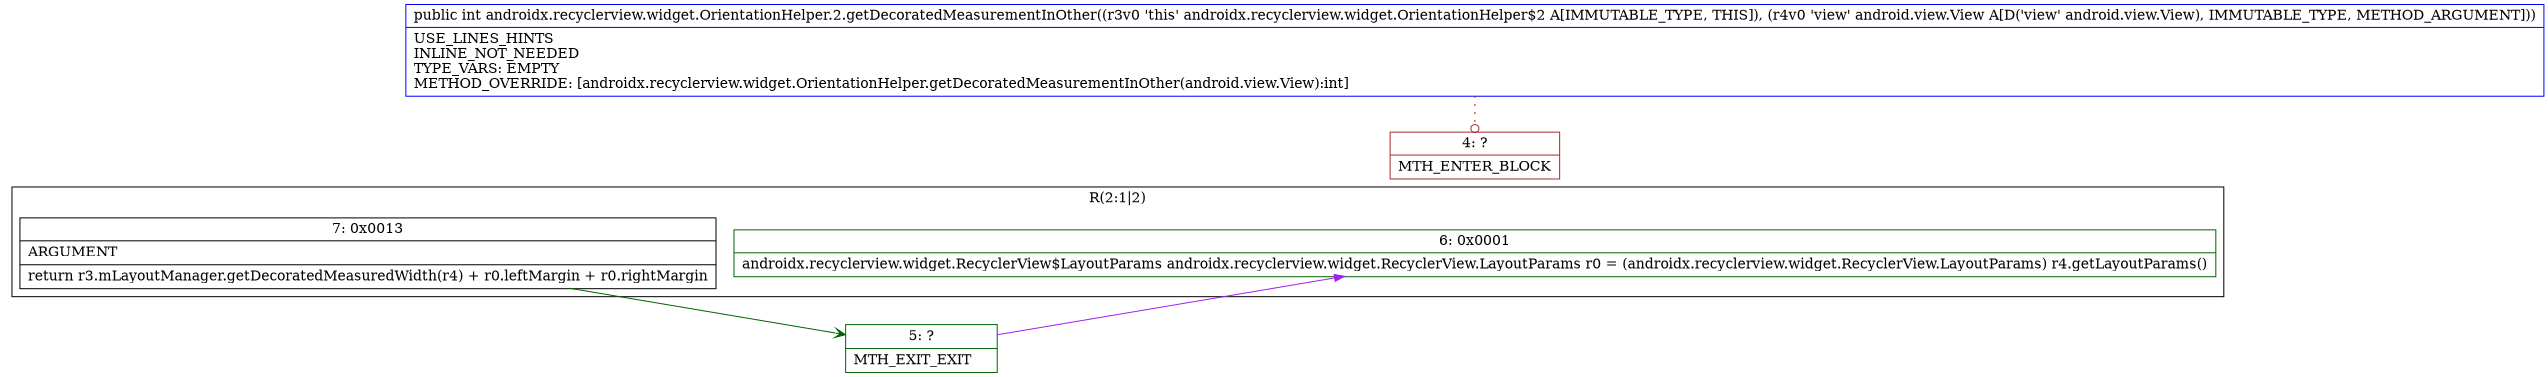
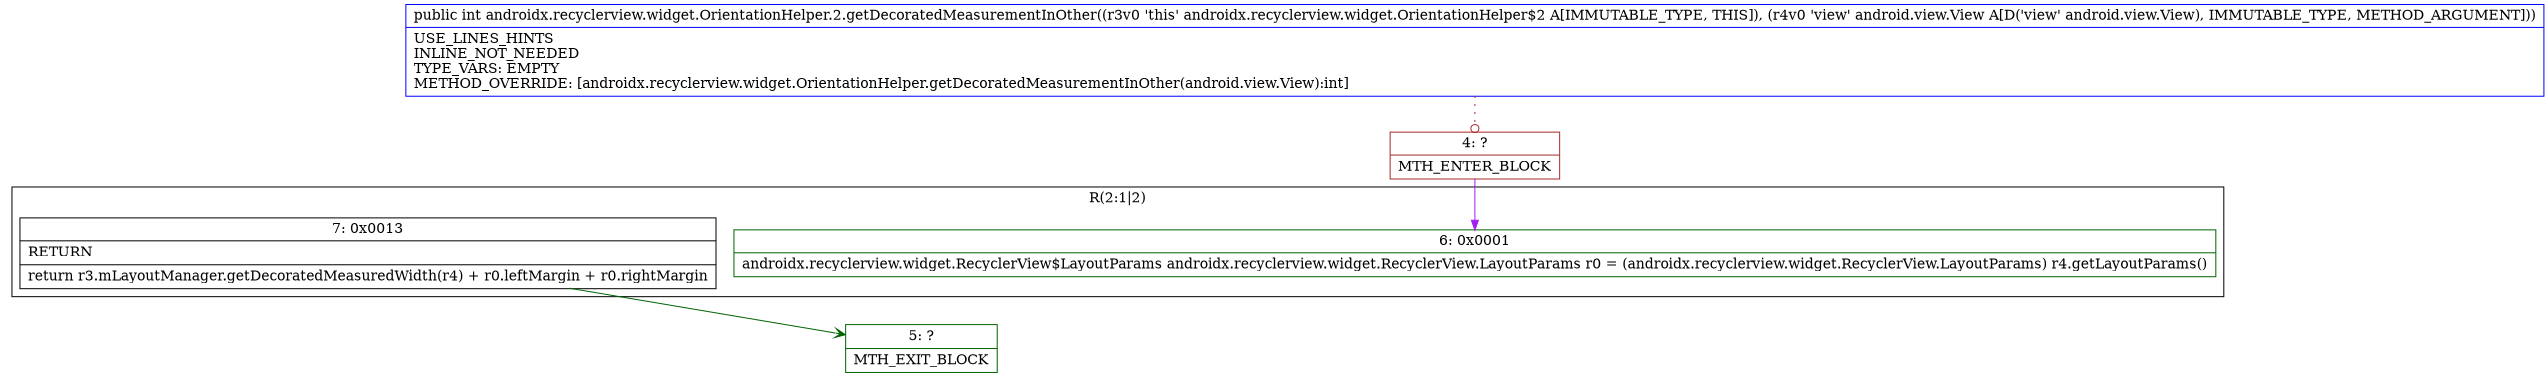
(73, 252) -> (60, 252)
(1166, 306) -> (1475, 199)
(912, 360) -> (921, 360)
